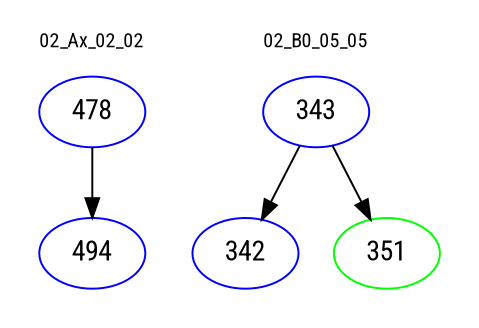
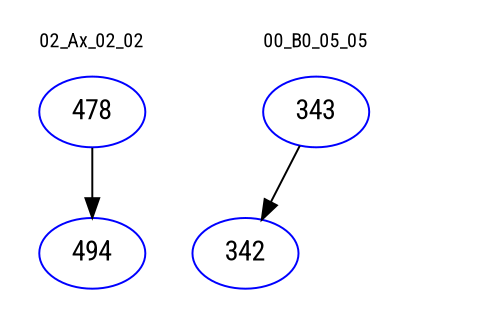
(316, 42) -> (316, 42)
(387, 253) -> none
